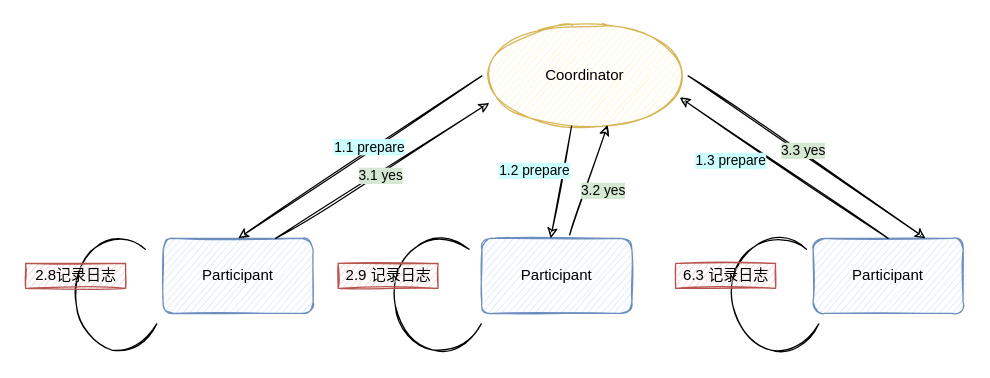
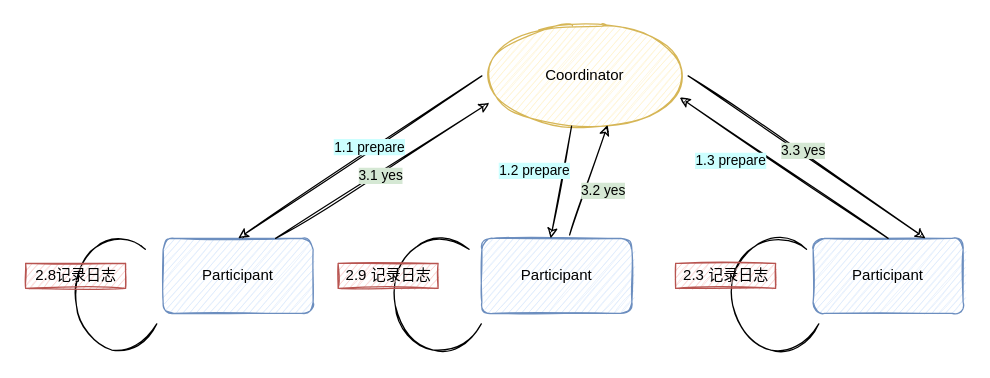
(726, 276) -> (726, 276)
